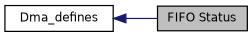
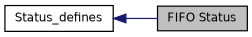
(59, 18) -> (59, 18)
